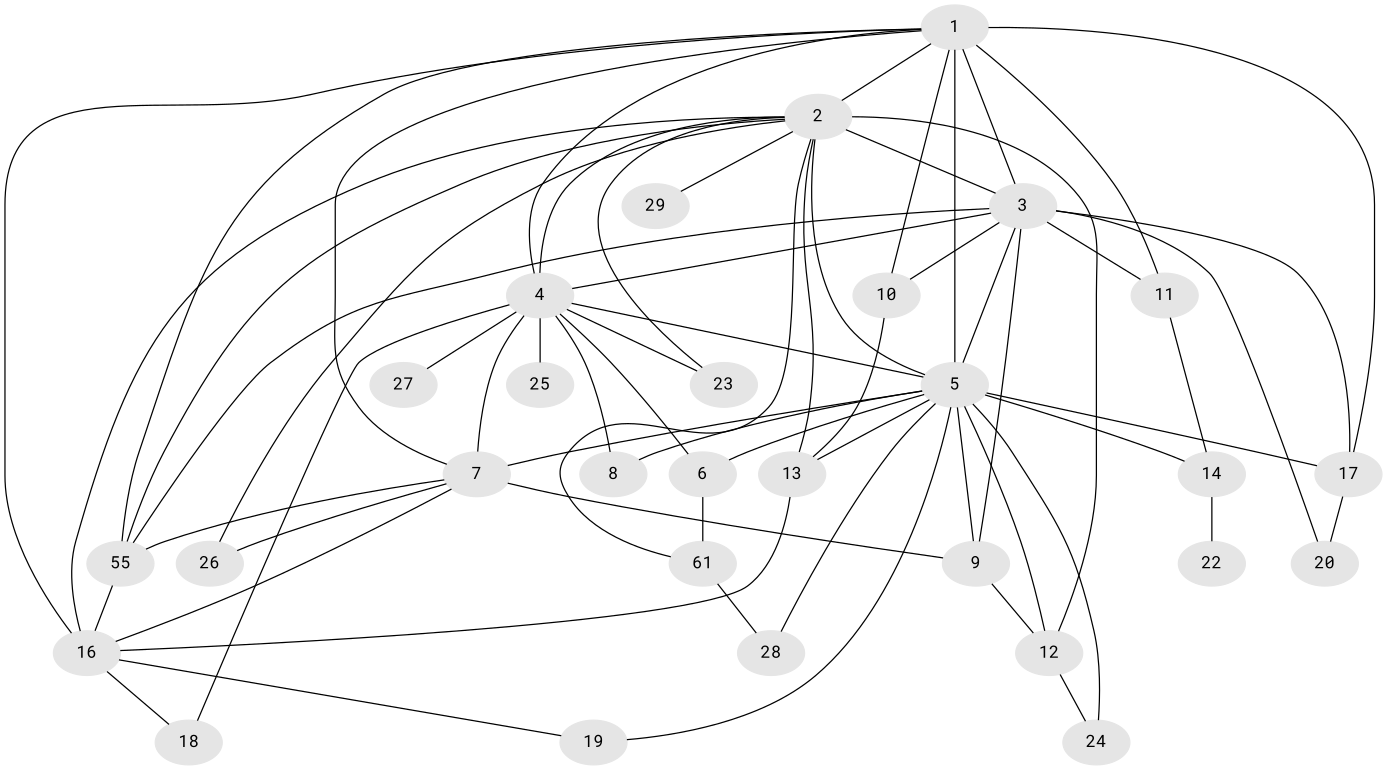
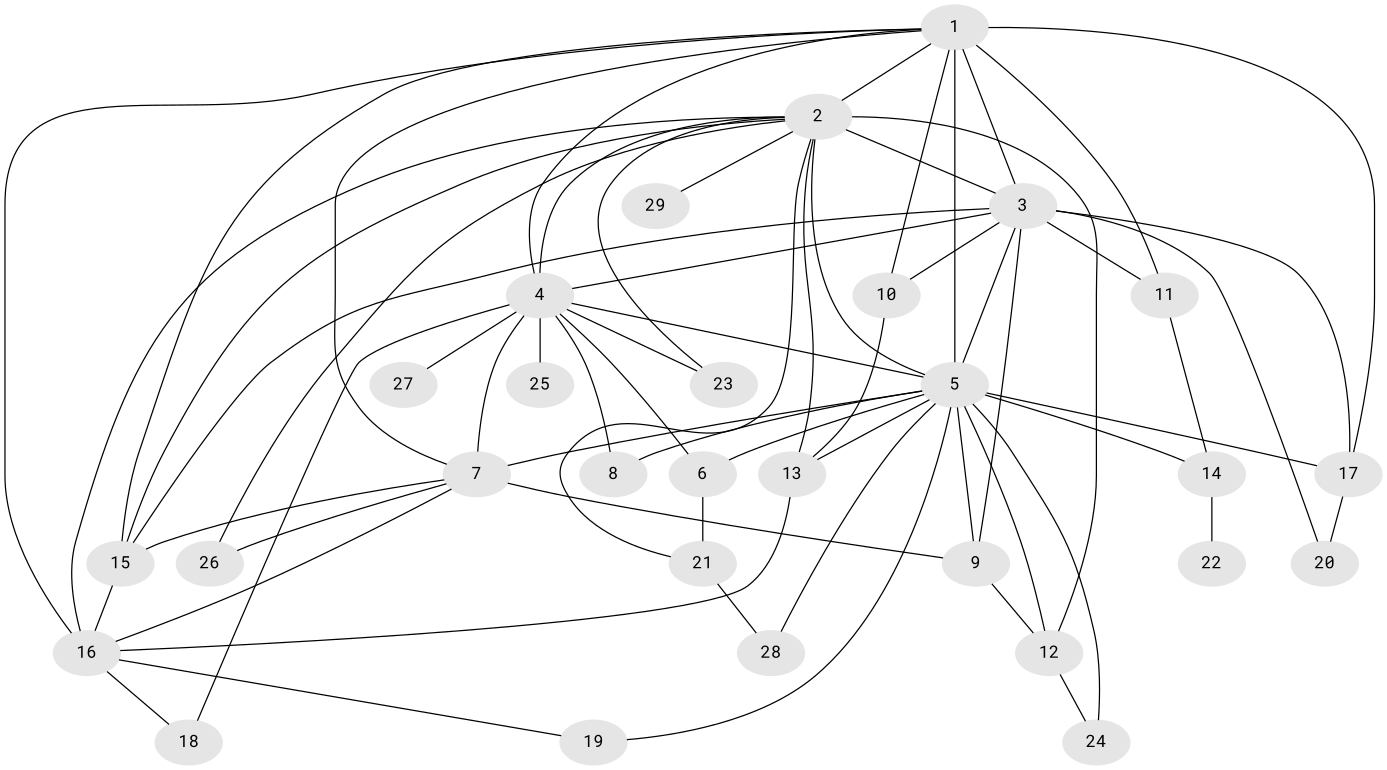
(120, 564) -> (120, 564)
(703, 564) -> (703, 564)
